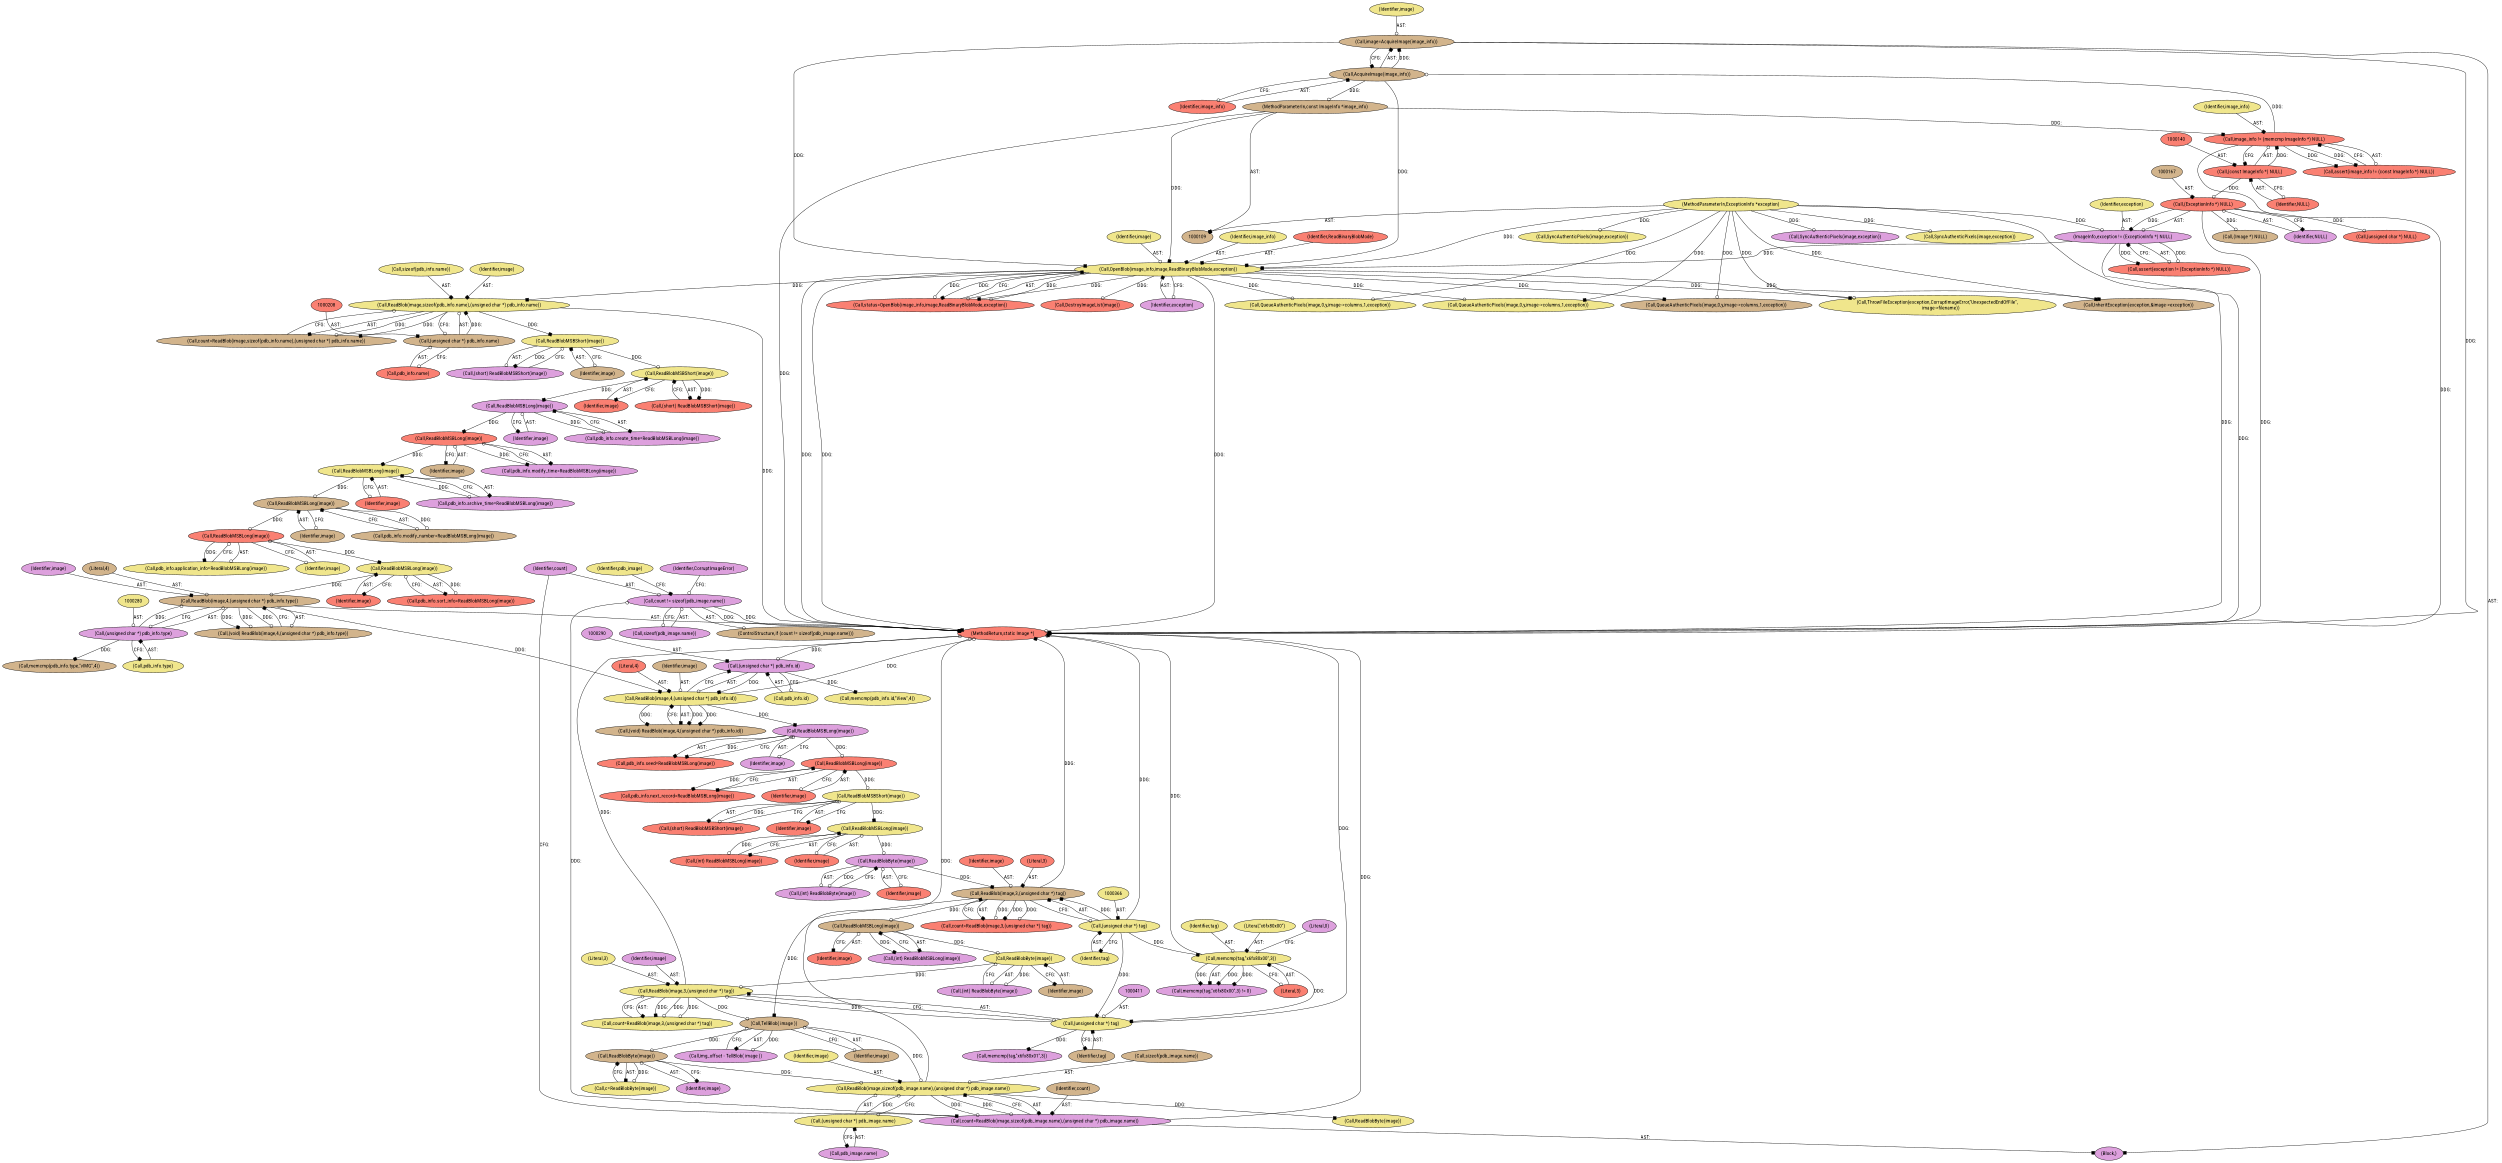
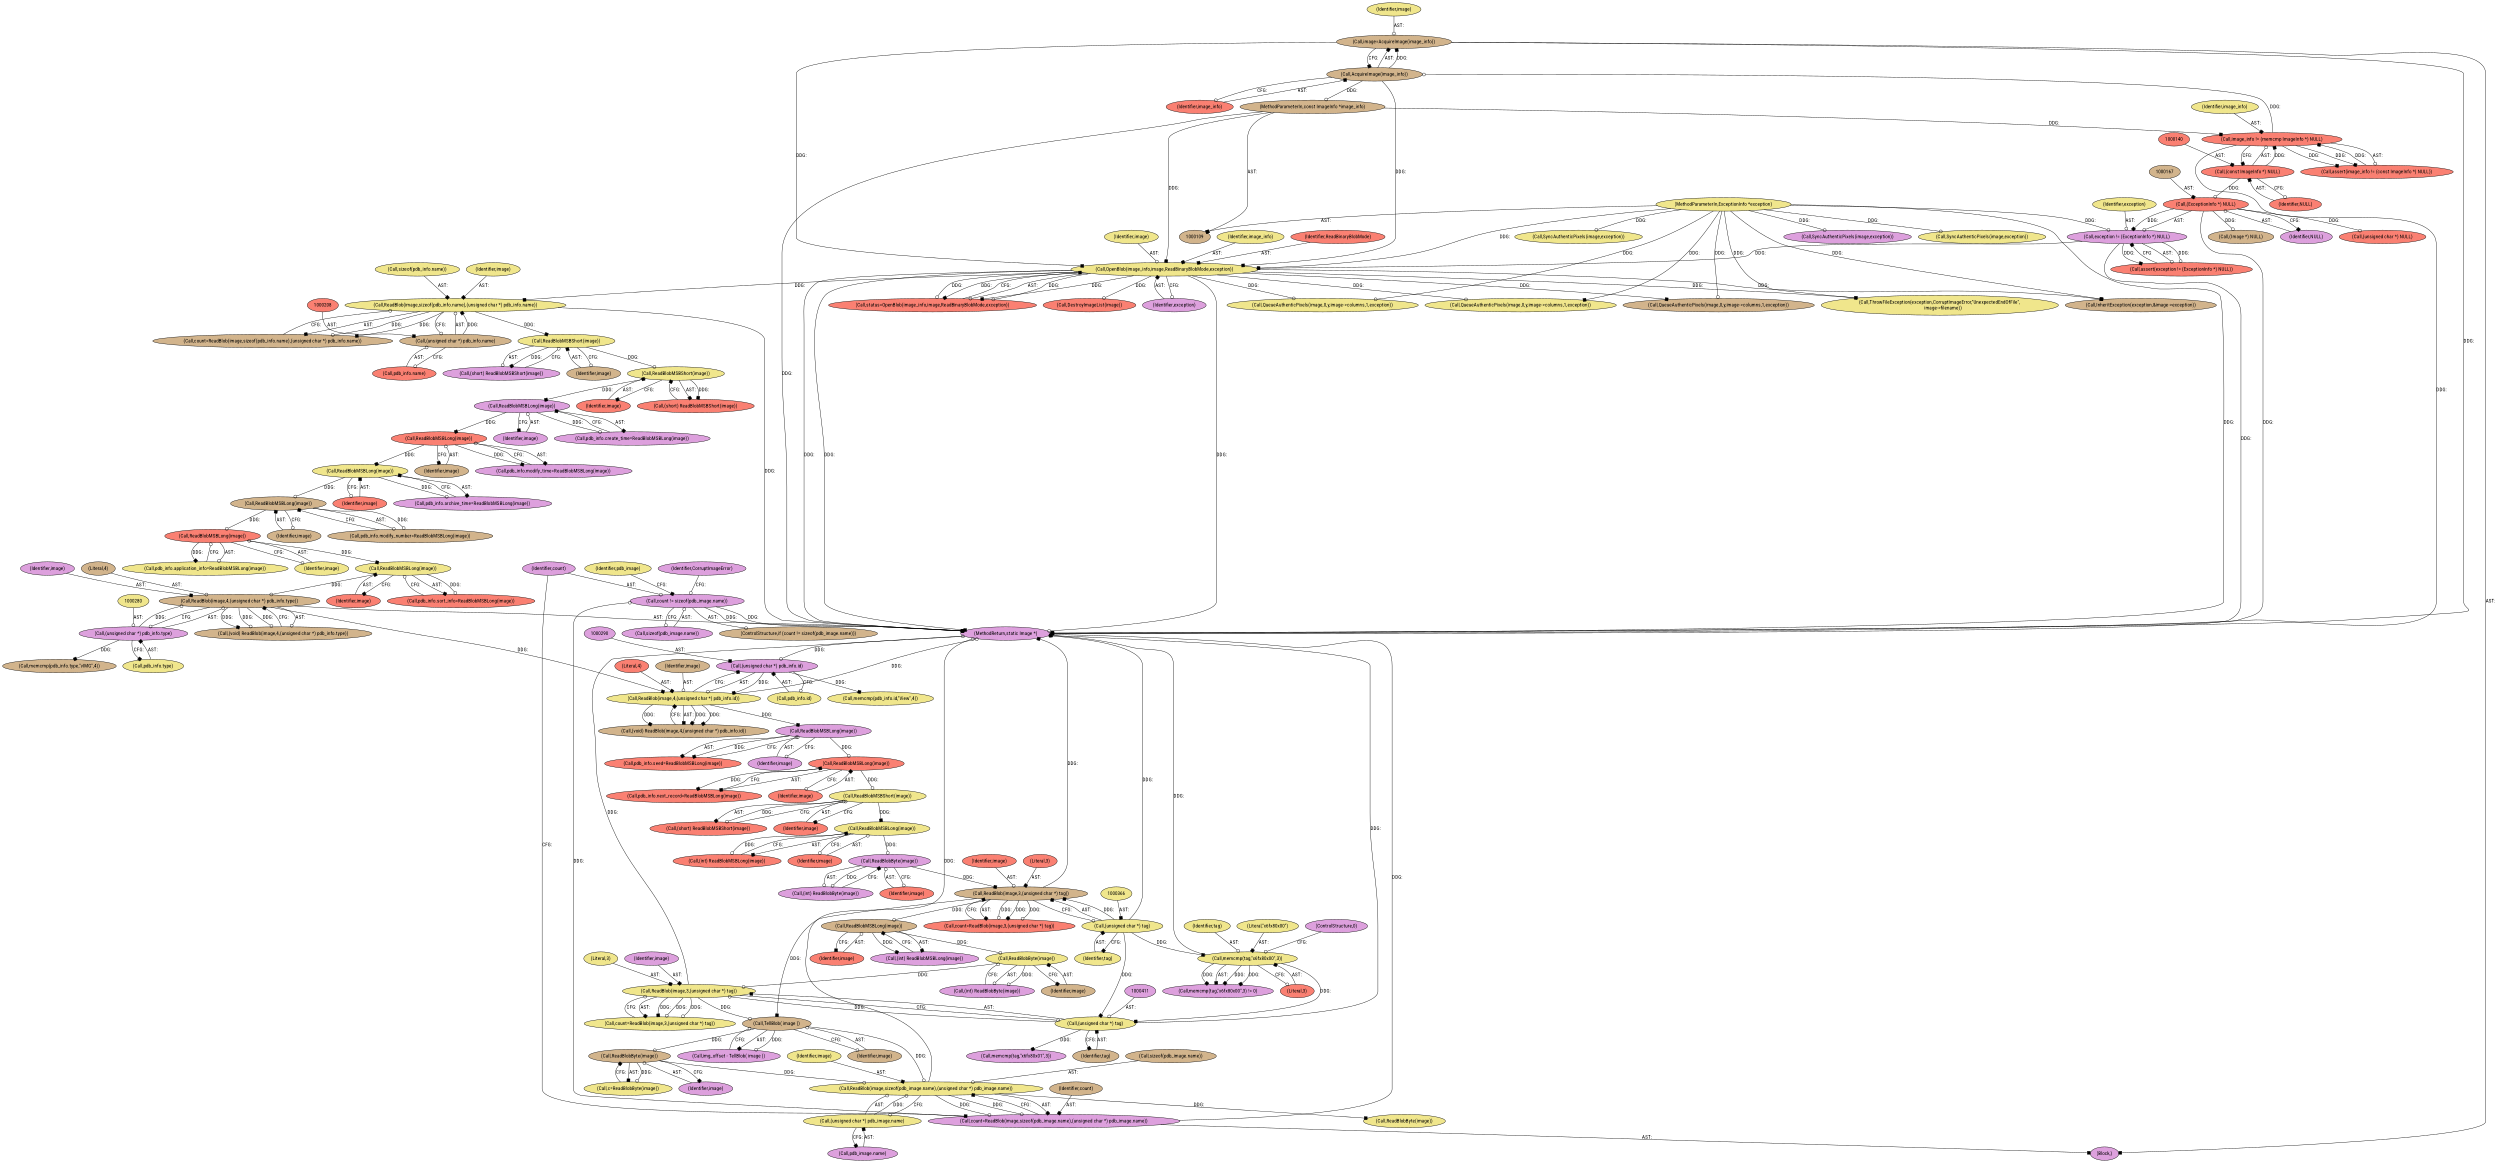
(2359, 156) -> (2361, 156)
(2123, 237) -> (2127, 237)
(1003, 634) -> (1006, 634)
(1319, 926) -> (1336, 926)
